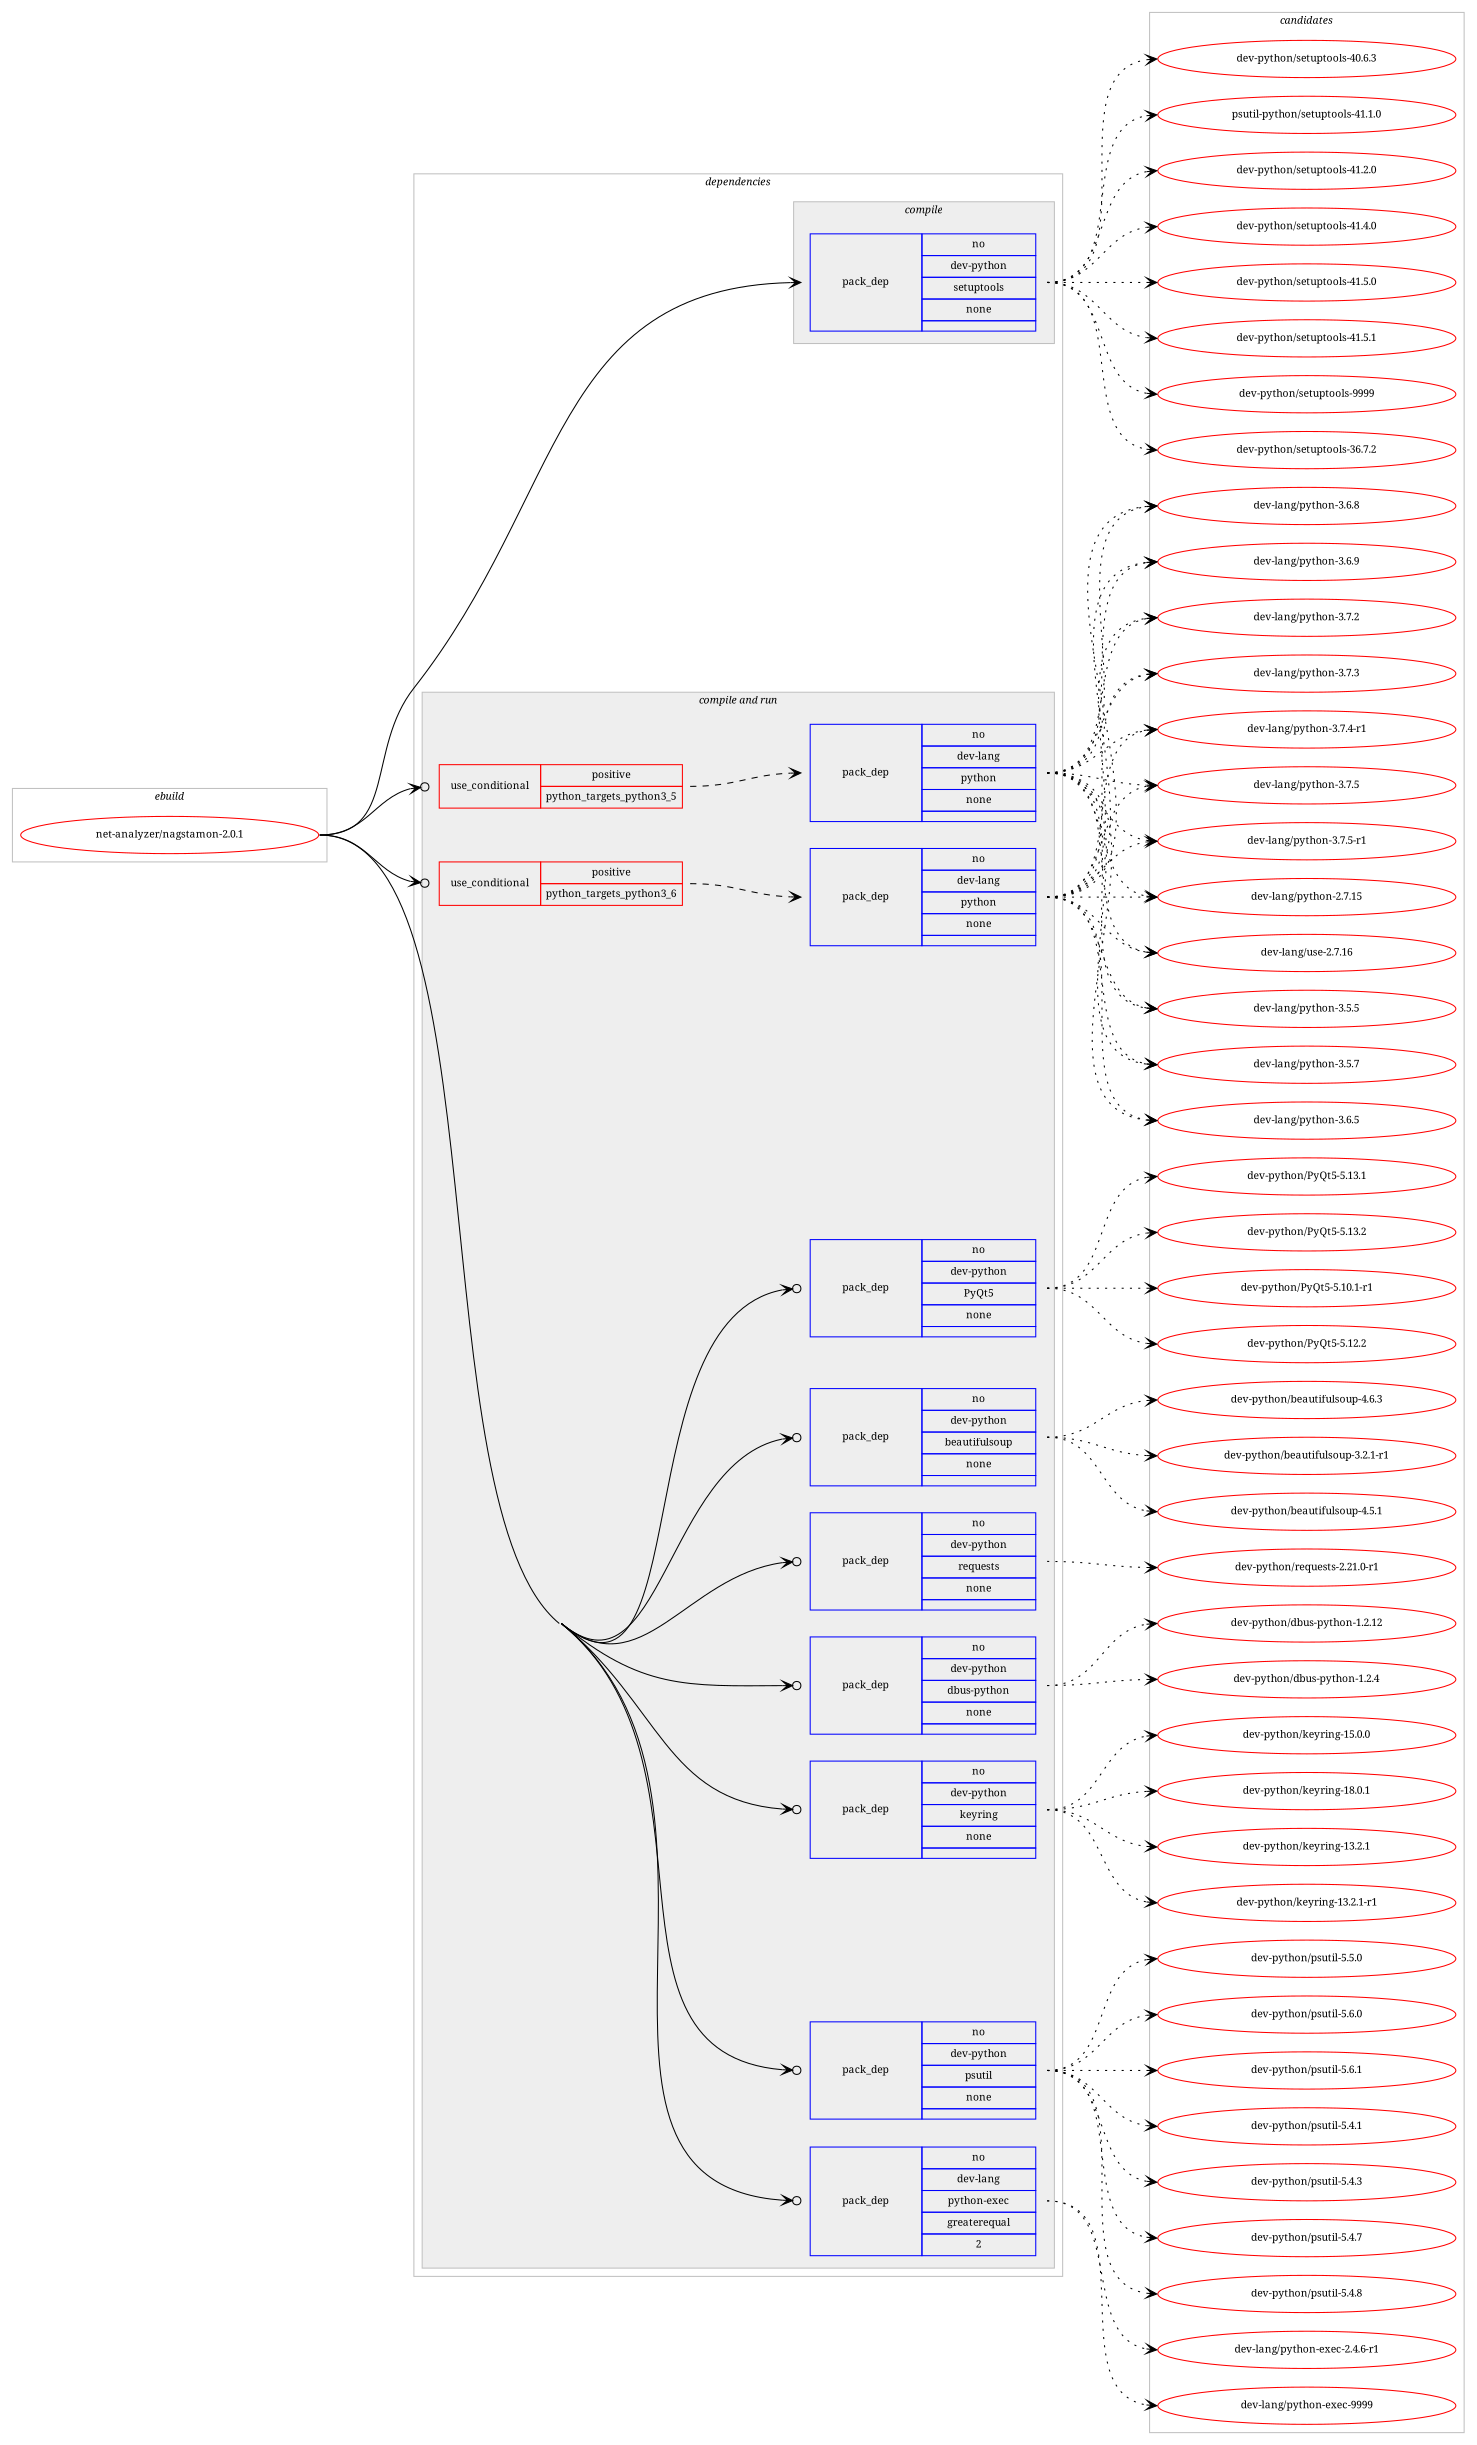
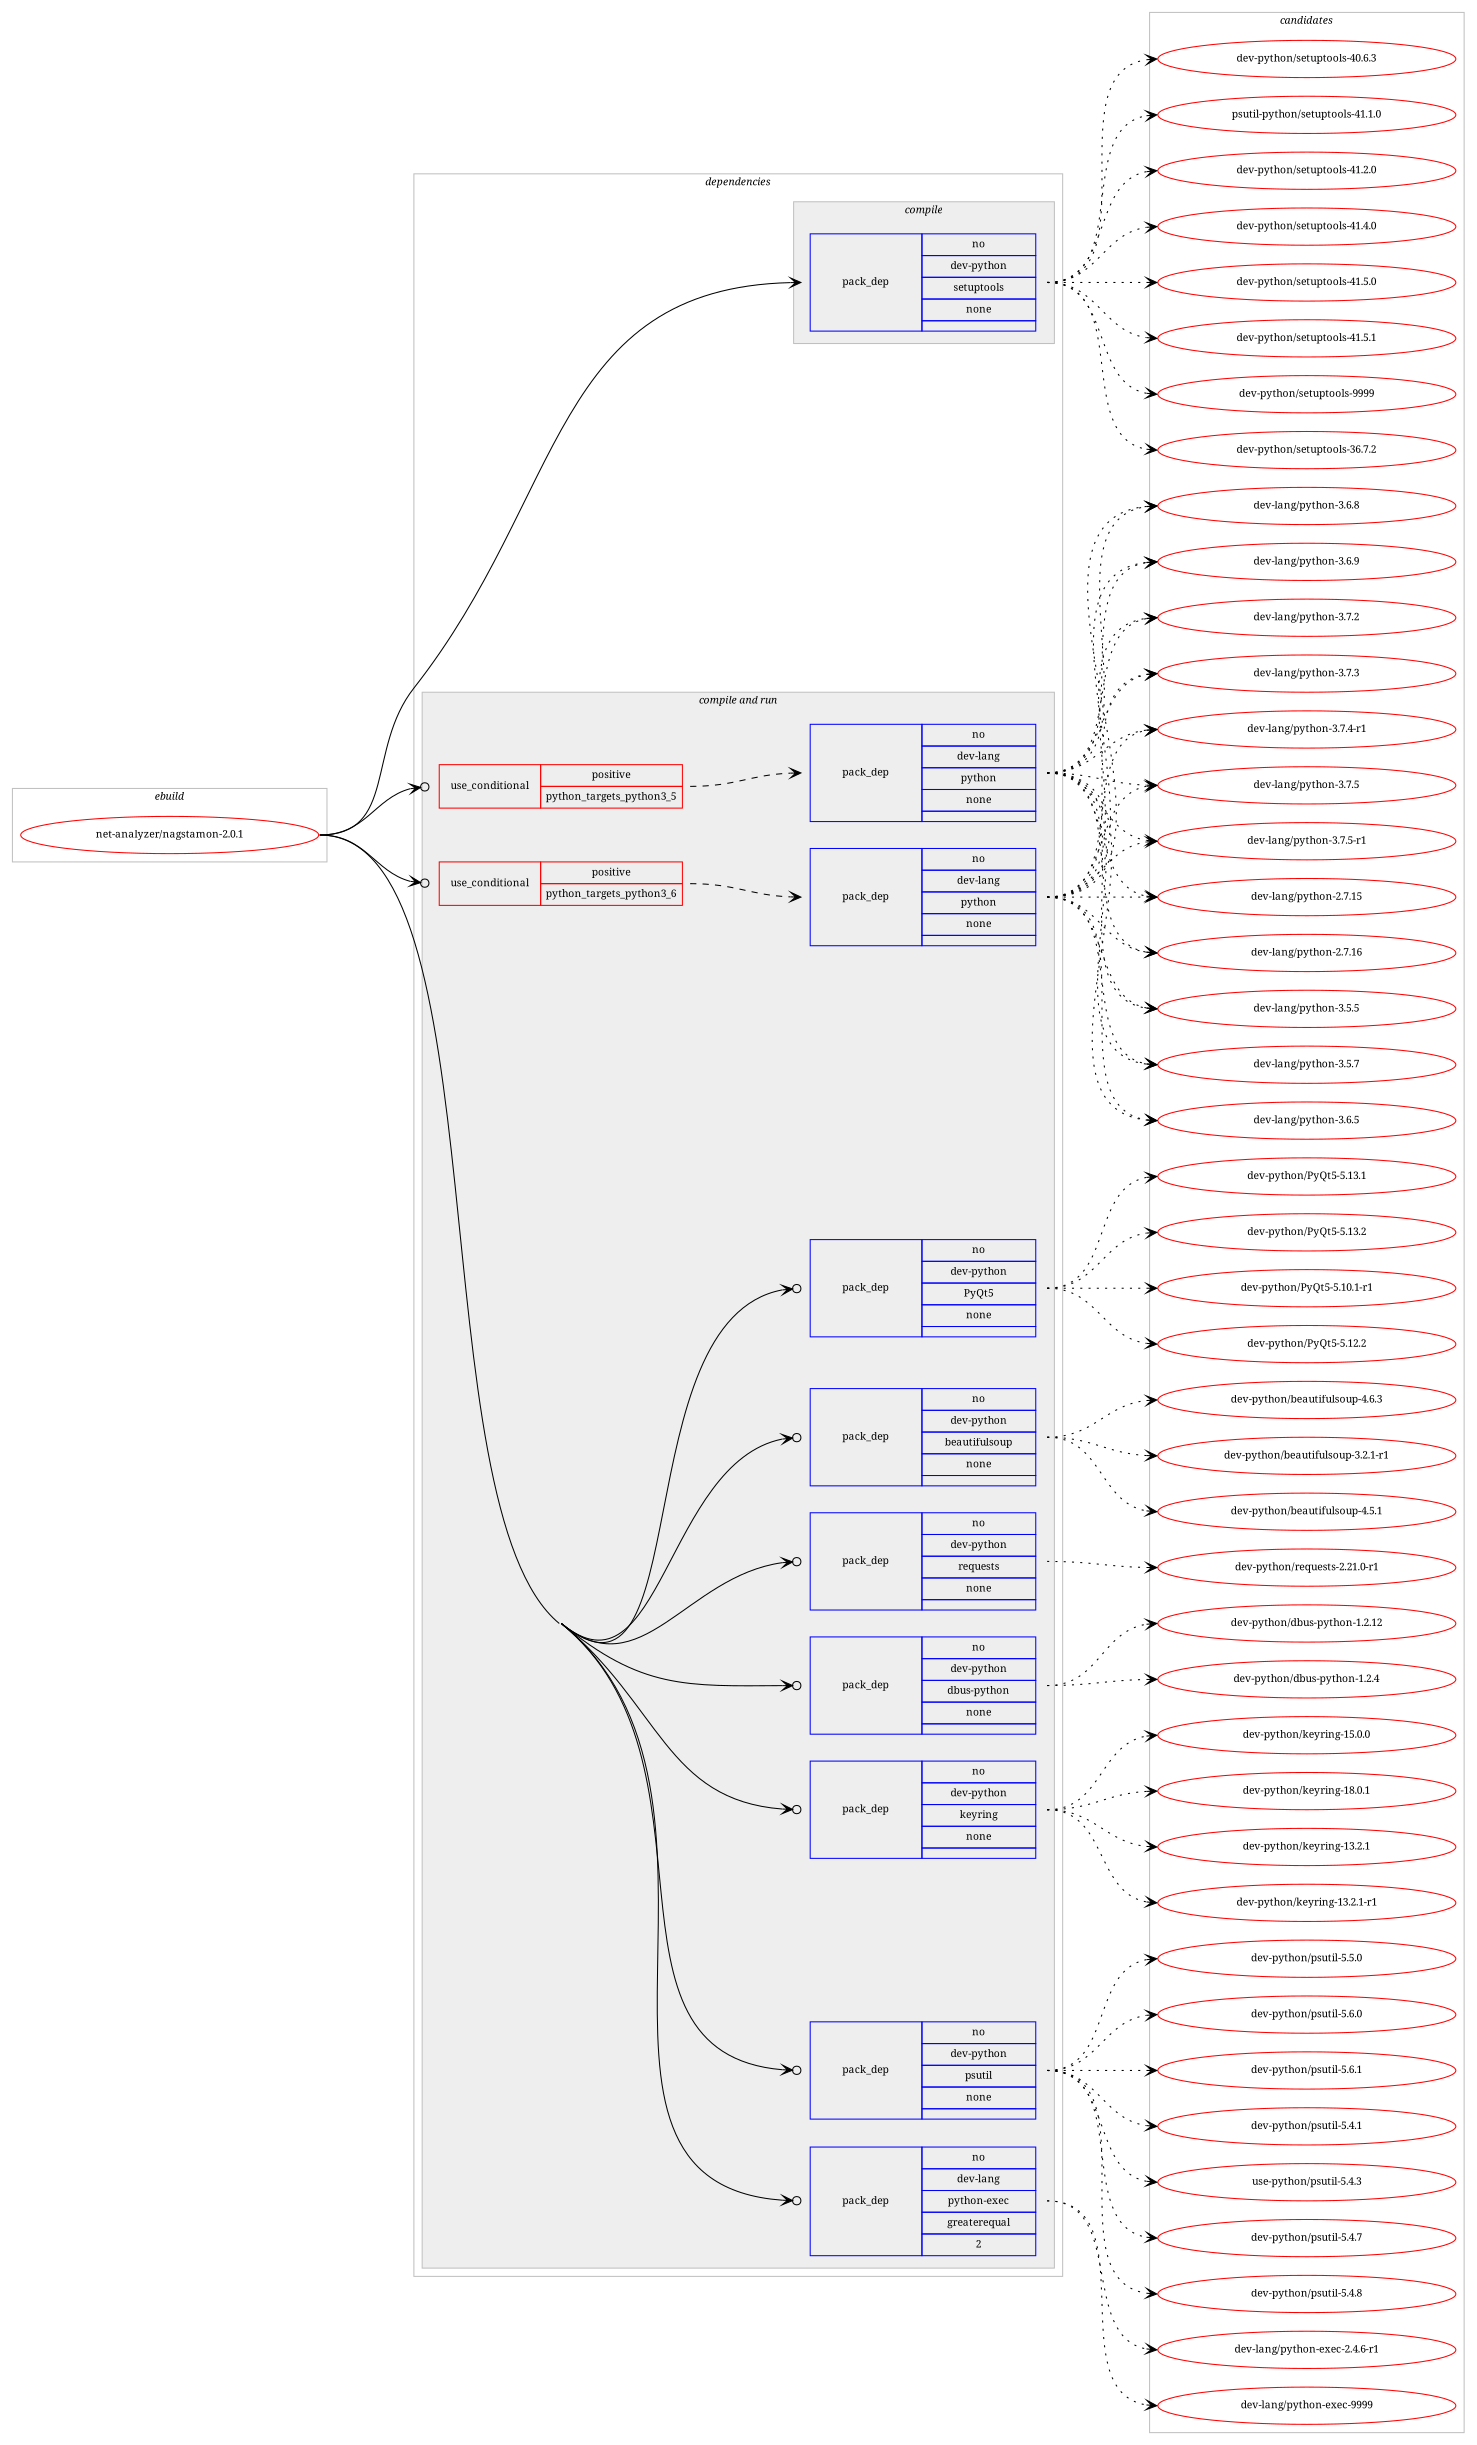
(1307, 953) -> (1307, 953)
(1307, 2182) -> (1307, 2182)
